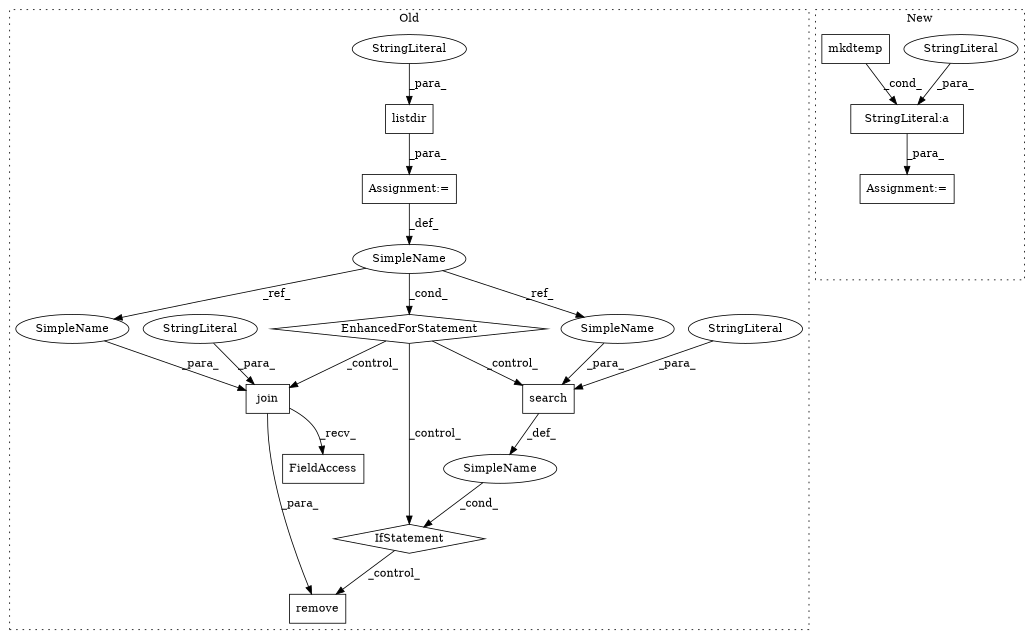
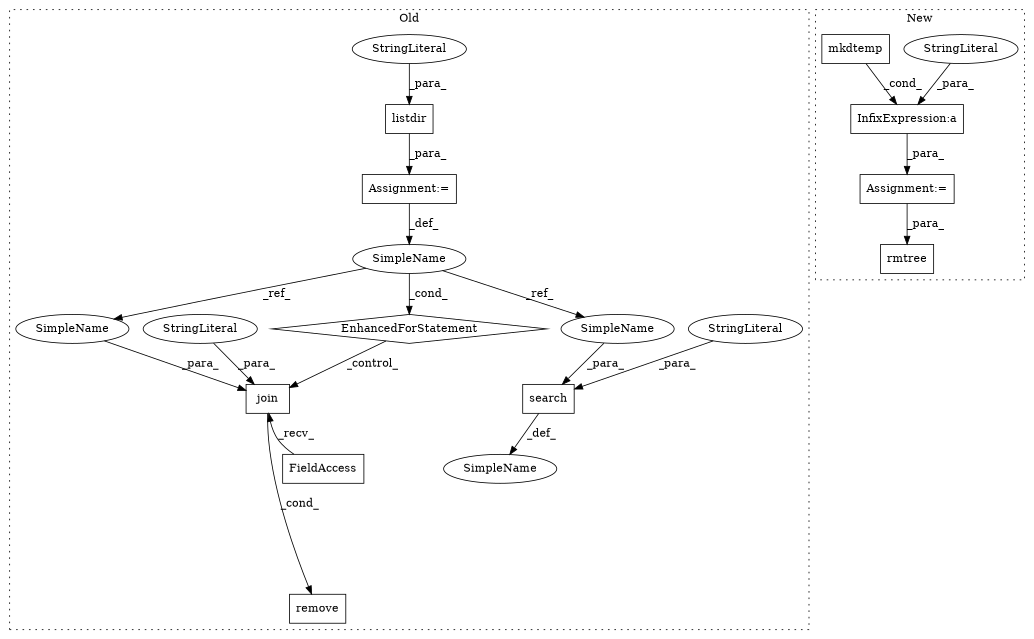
(907, 119) -> (907, 119)
none -> (907, 259)
(474, 361) -> none
(311, 423) -> (279, 440)
(300, 504) -> (300, 504)
(409, 539) -> none
